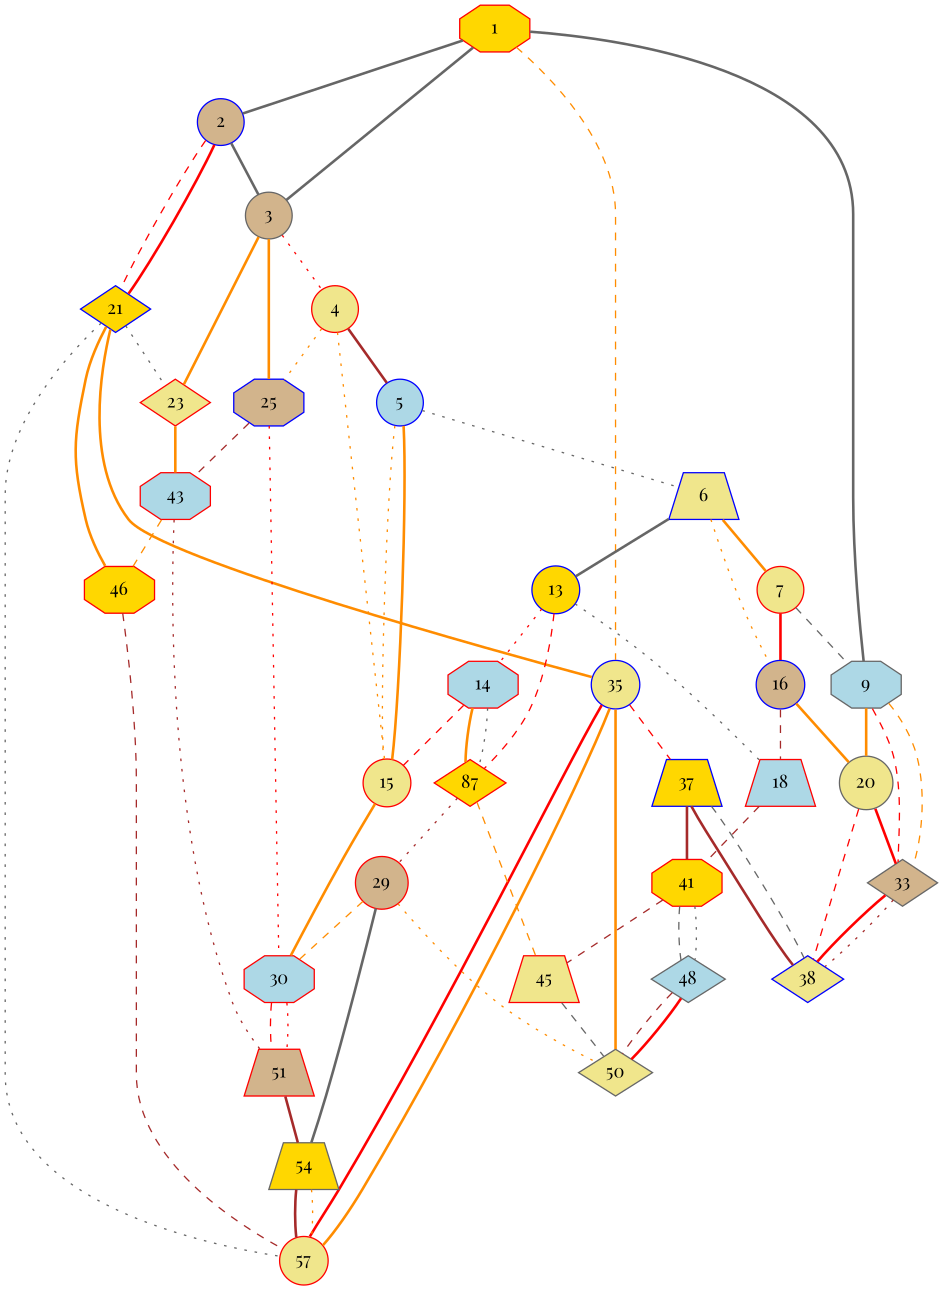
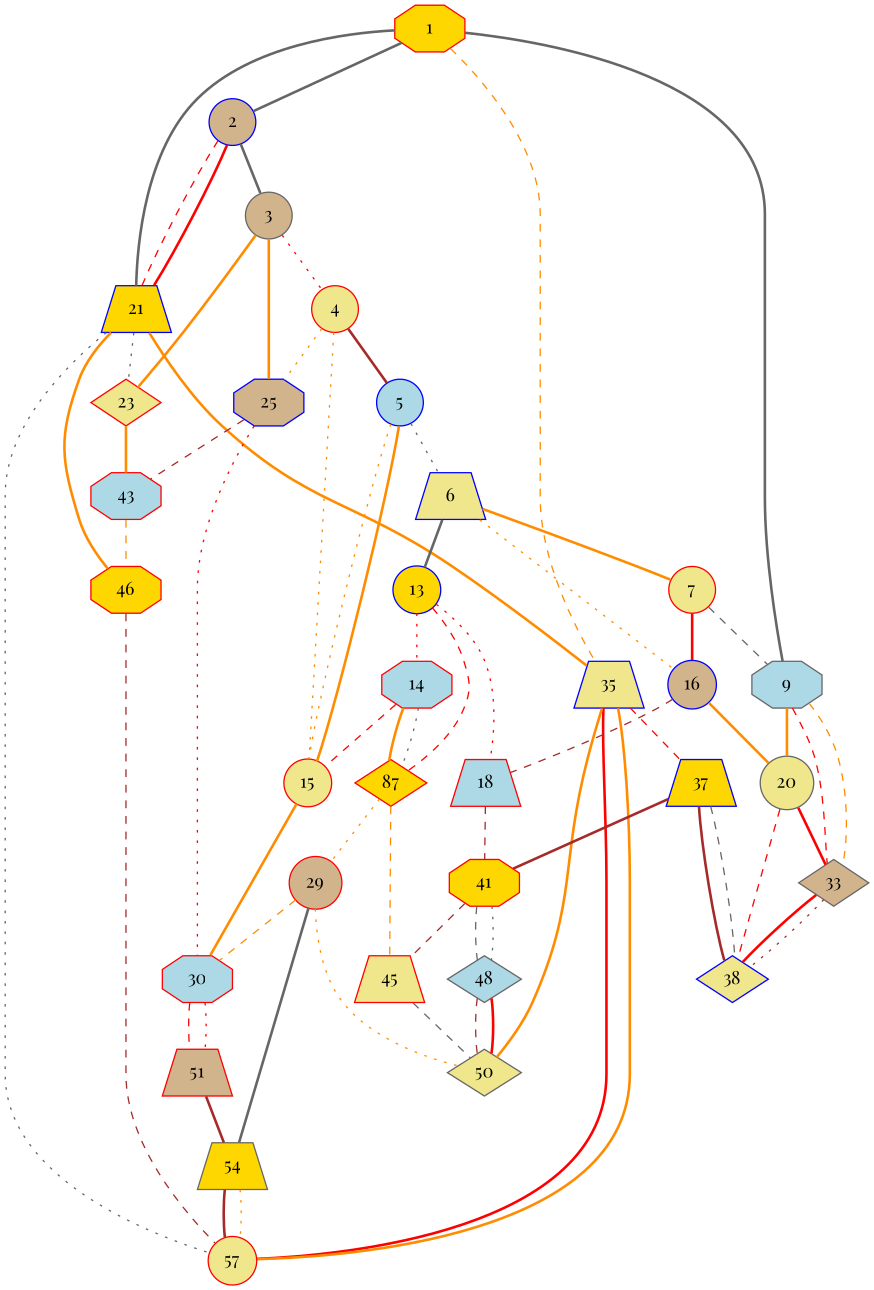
(380, 124) -> (202, 95)
(116, 309) -> (136, 309)
(672, 677) -> (489, 672)
(616, 685) -> (609, 685)
(184, 791) -> none
(428, 830) -> (355, 830)
